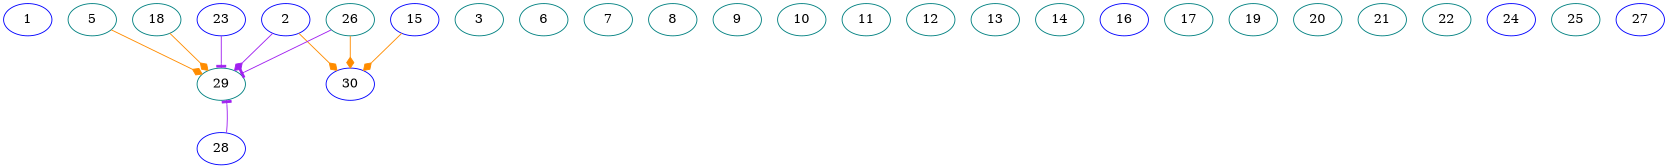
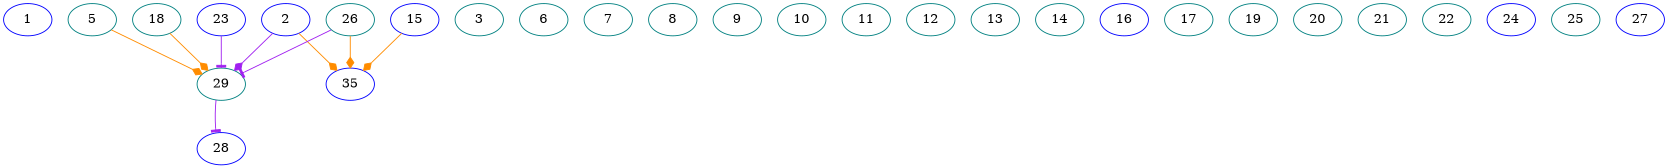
(350, 84) -> (350, 84)
(227, 119) -> (215, 114)
